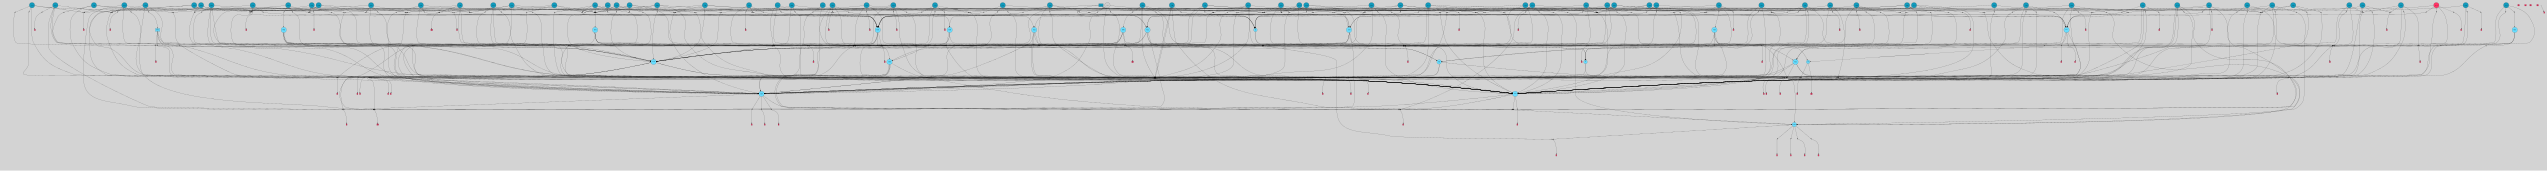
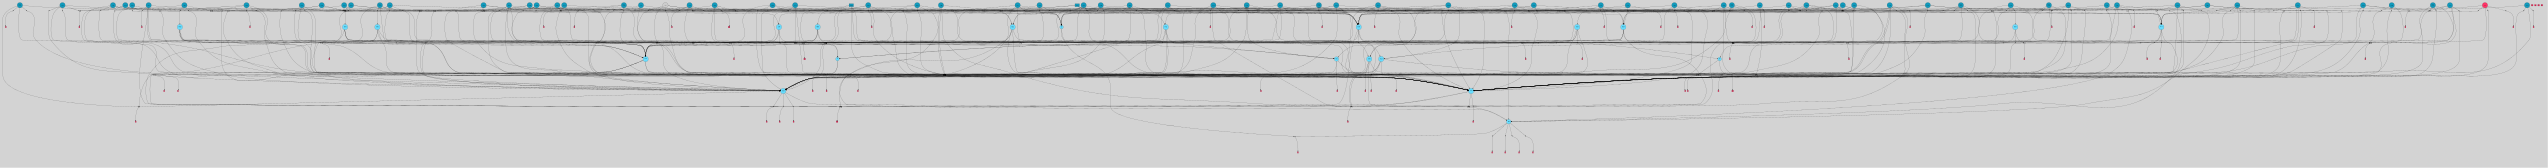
(1142, 5) -> (851, 5)
none -> (1628, 5)
(158, 30) -> (377, 27)
